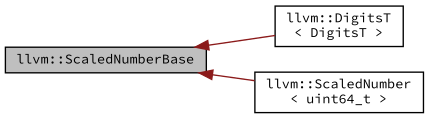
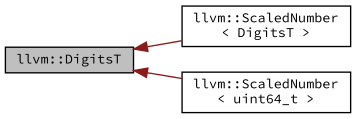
(339, 26) -> (266, 26)
(106, 60) -> (69, 60)
